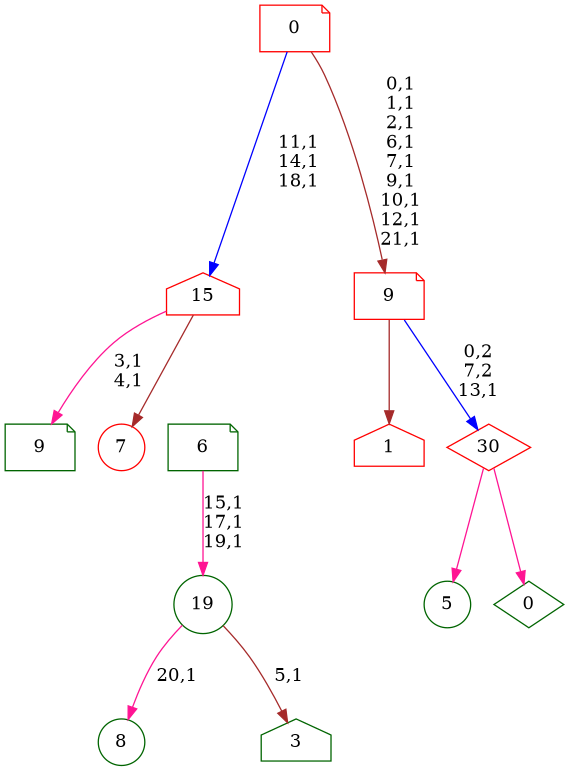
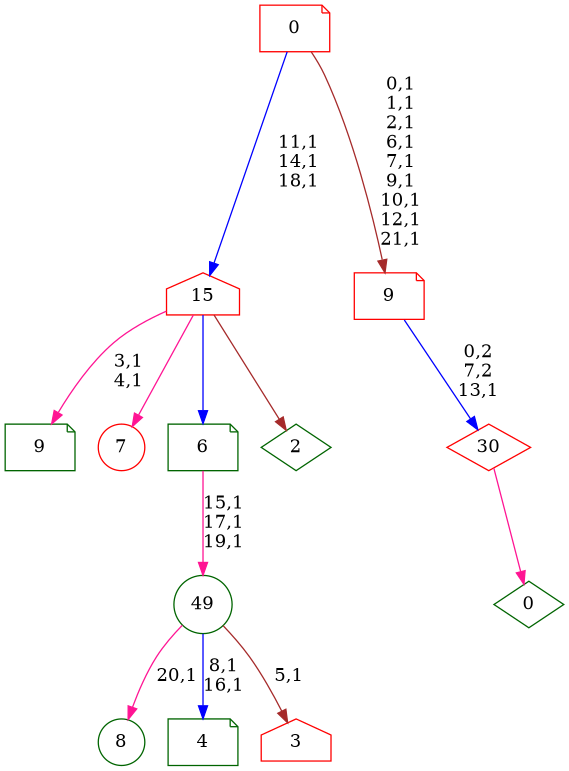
none -> (203, 363)
(166, 365) -> (166, 365)
none -> (296, 447)
(389, 447) -> none
(203, 605) -> (203, 605)
(447, 605) -> none
none -> (203, 742)
(296, 742) -> (296, 742)
